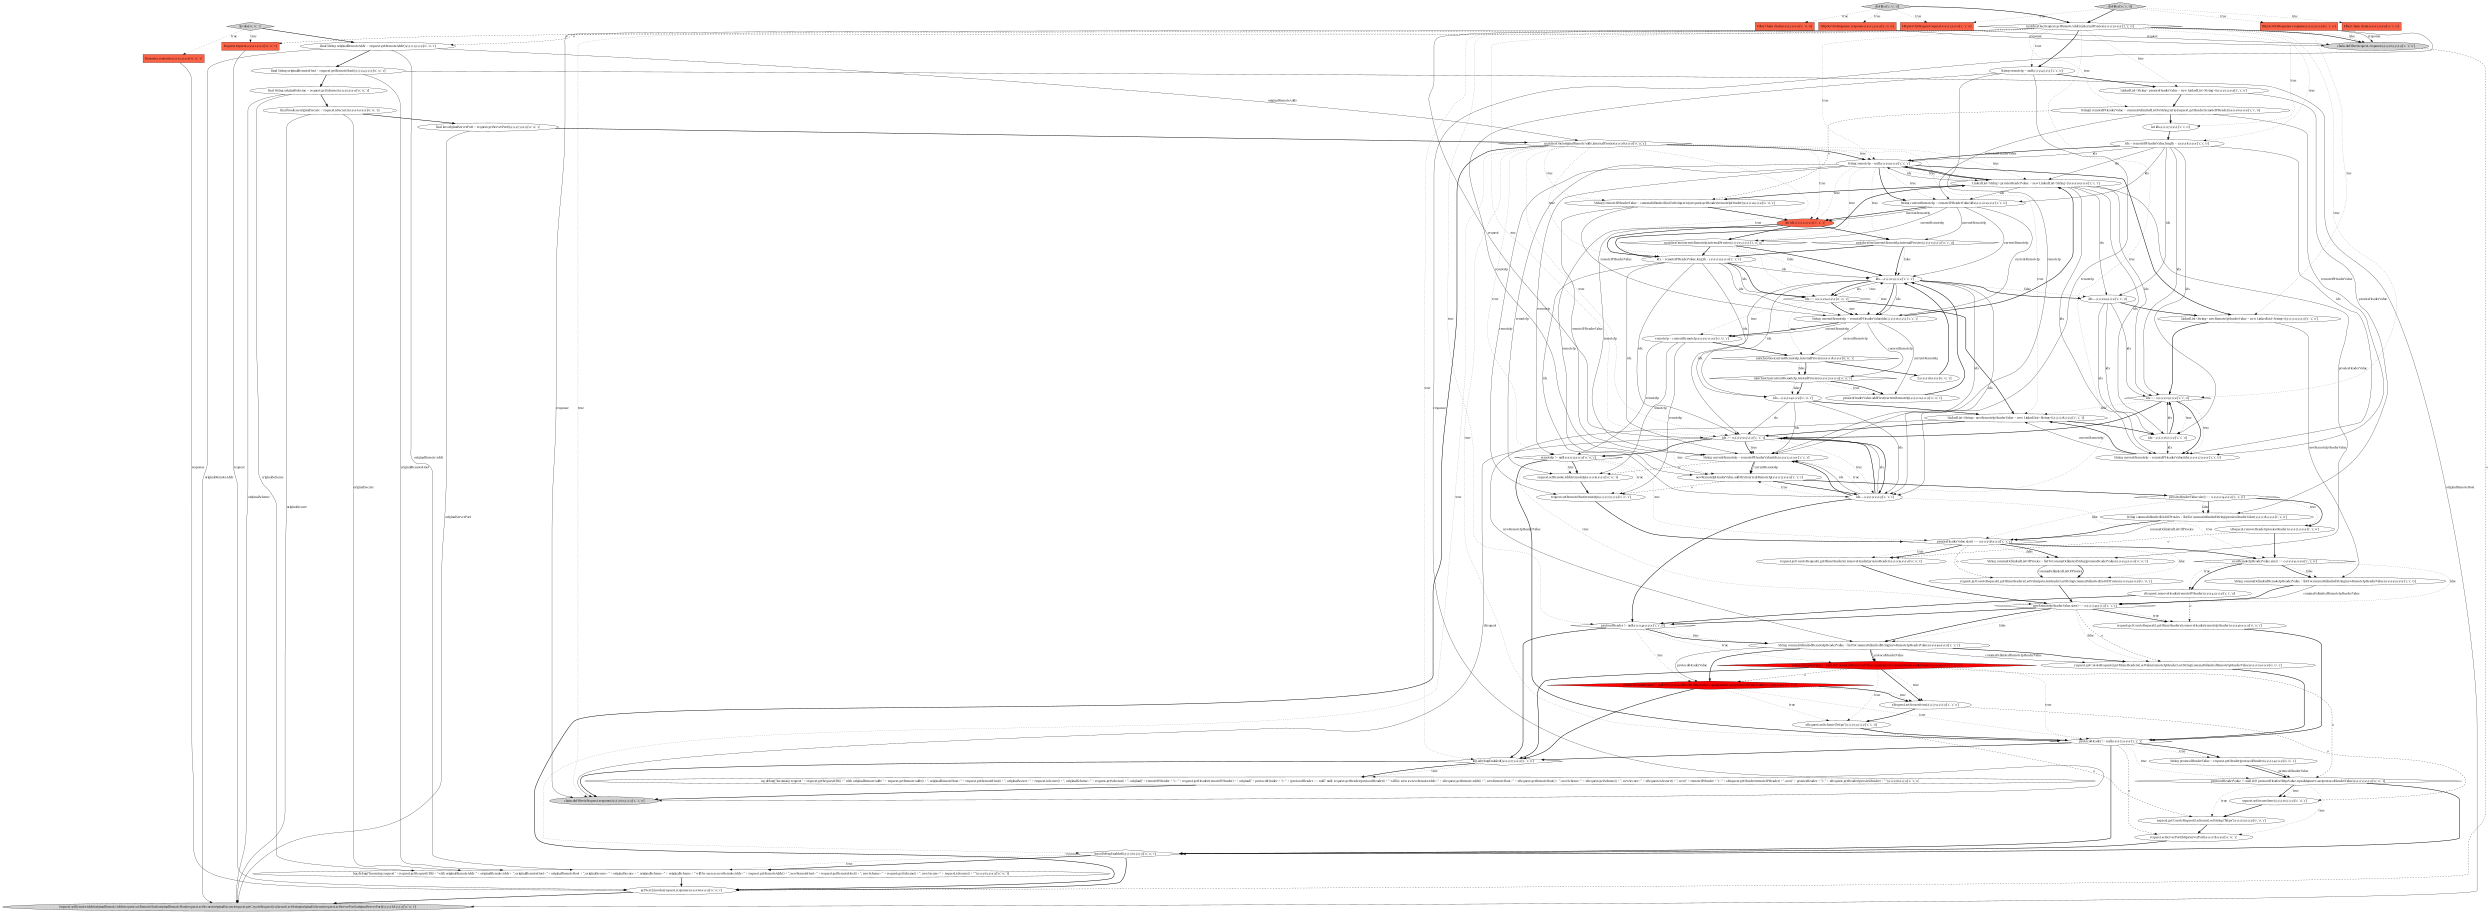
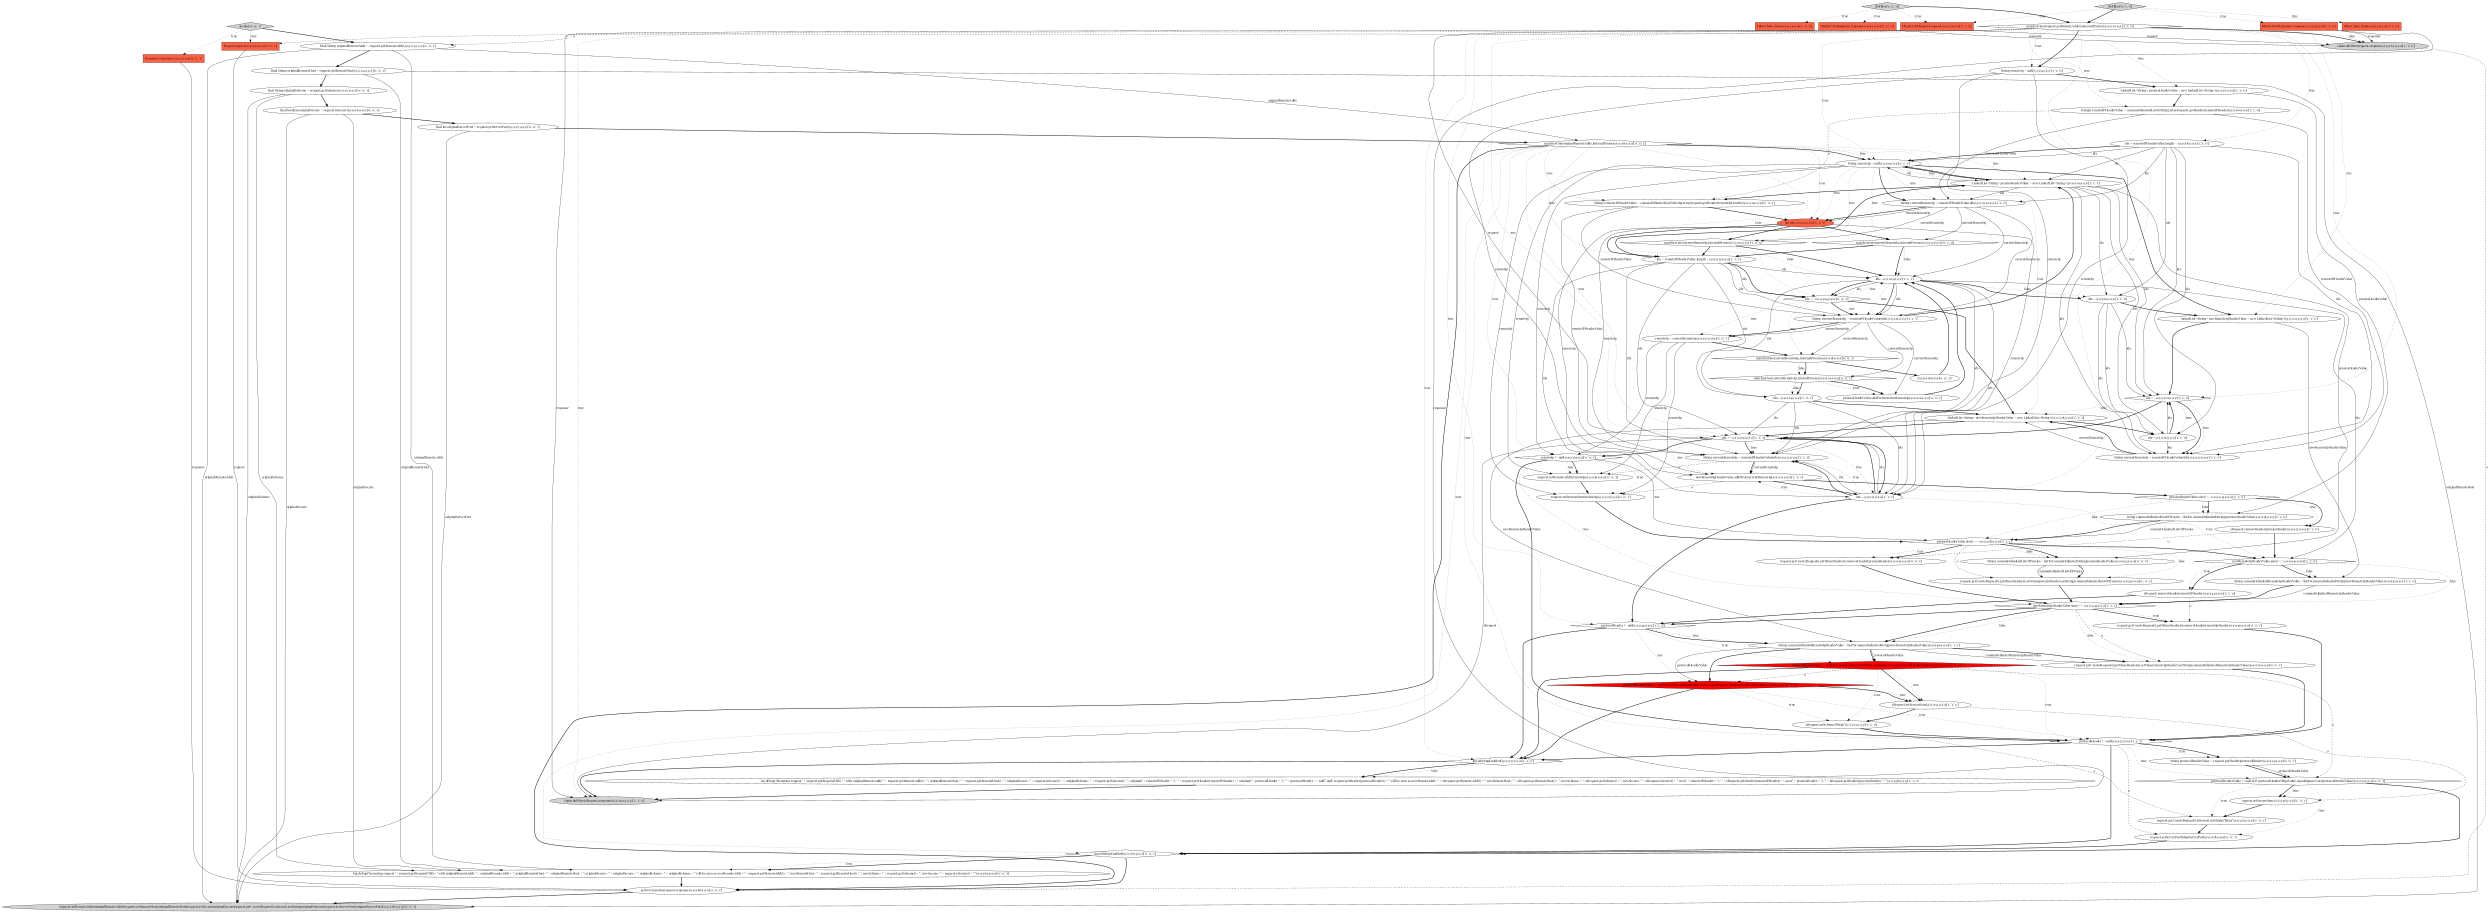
(2171, 127) -> none
none -> (2024, 306)
(1749, 328) -> (2276, 305)
(1739, 532) -> (1739, 532)
